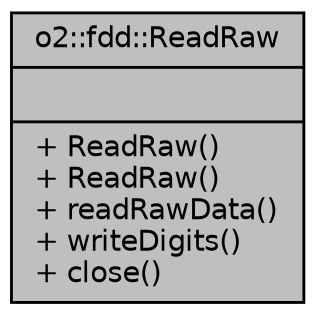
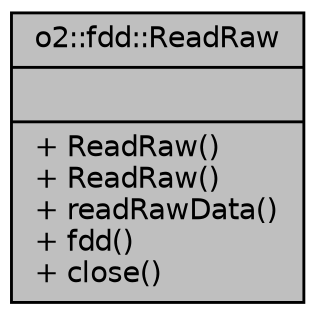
(139, 242) -> (85, 242)
